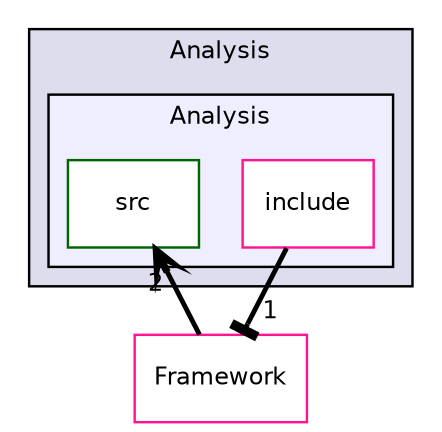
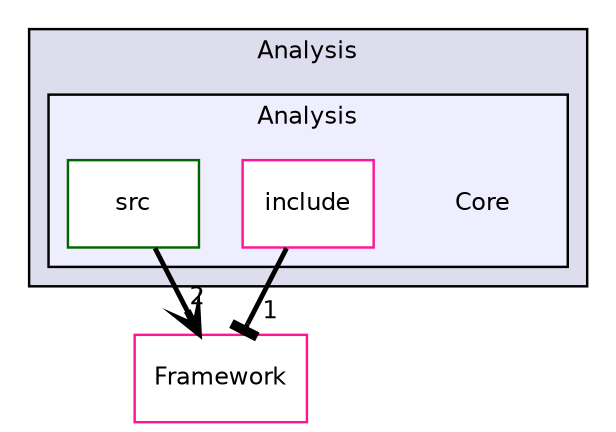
none -> (483, 204)
(183, 302) -> (172, 280)
